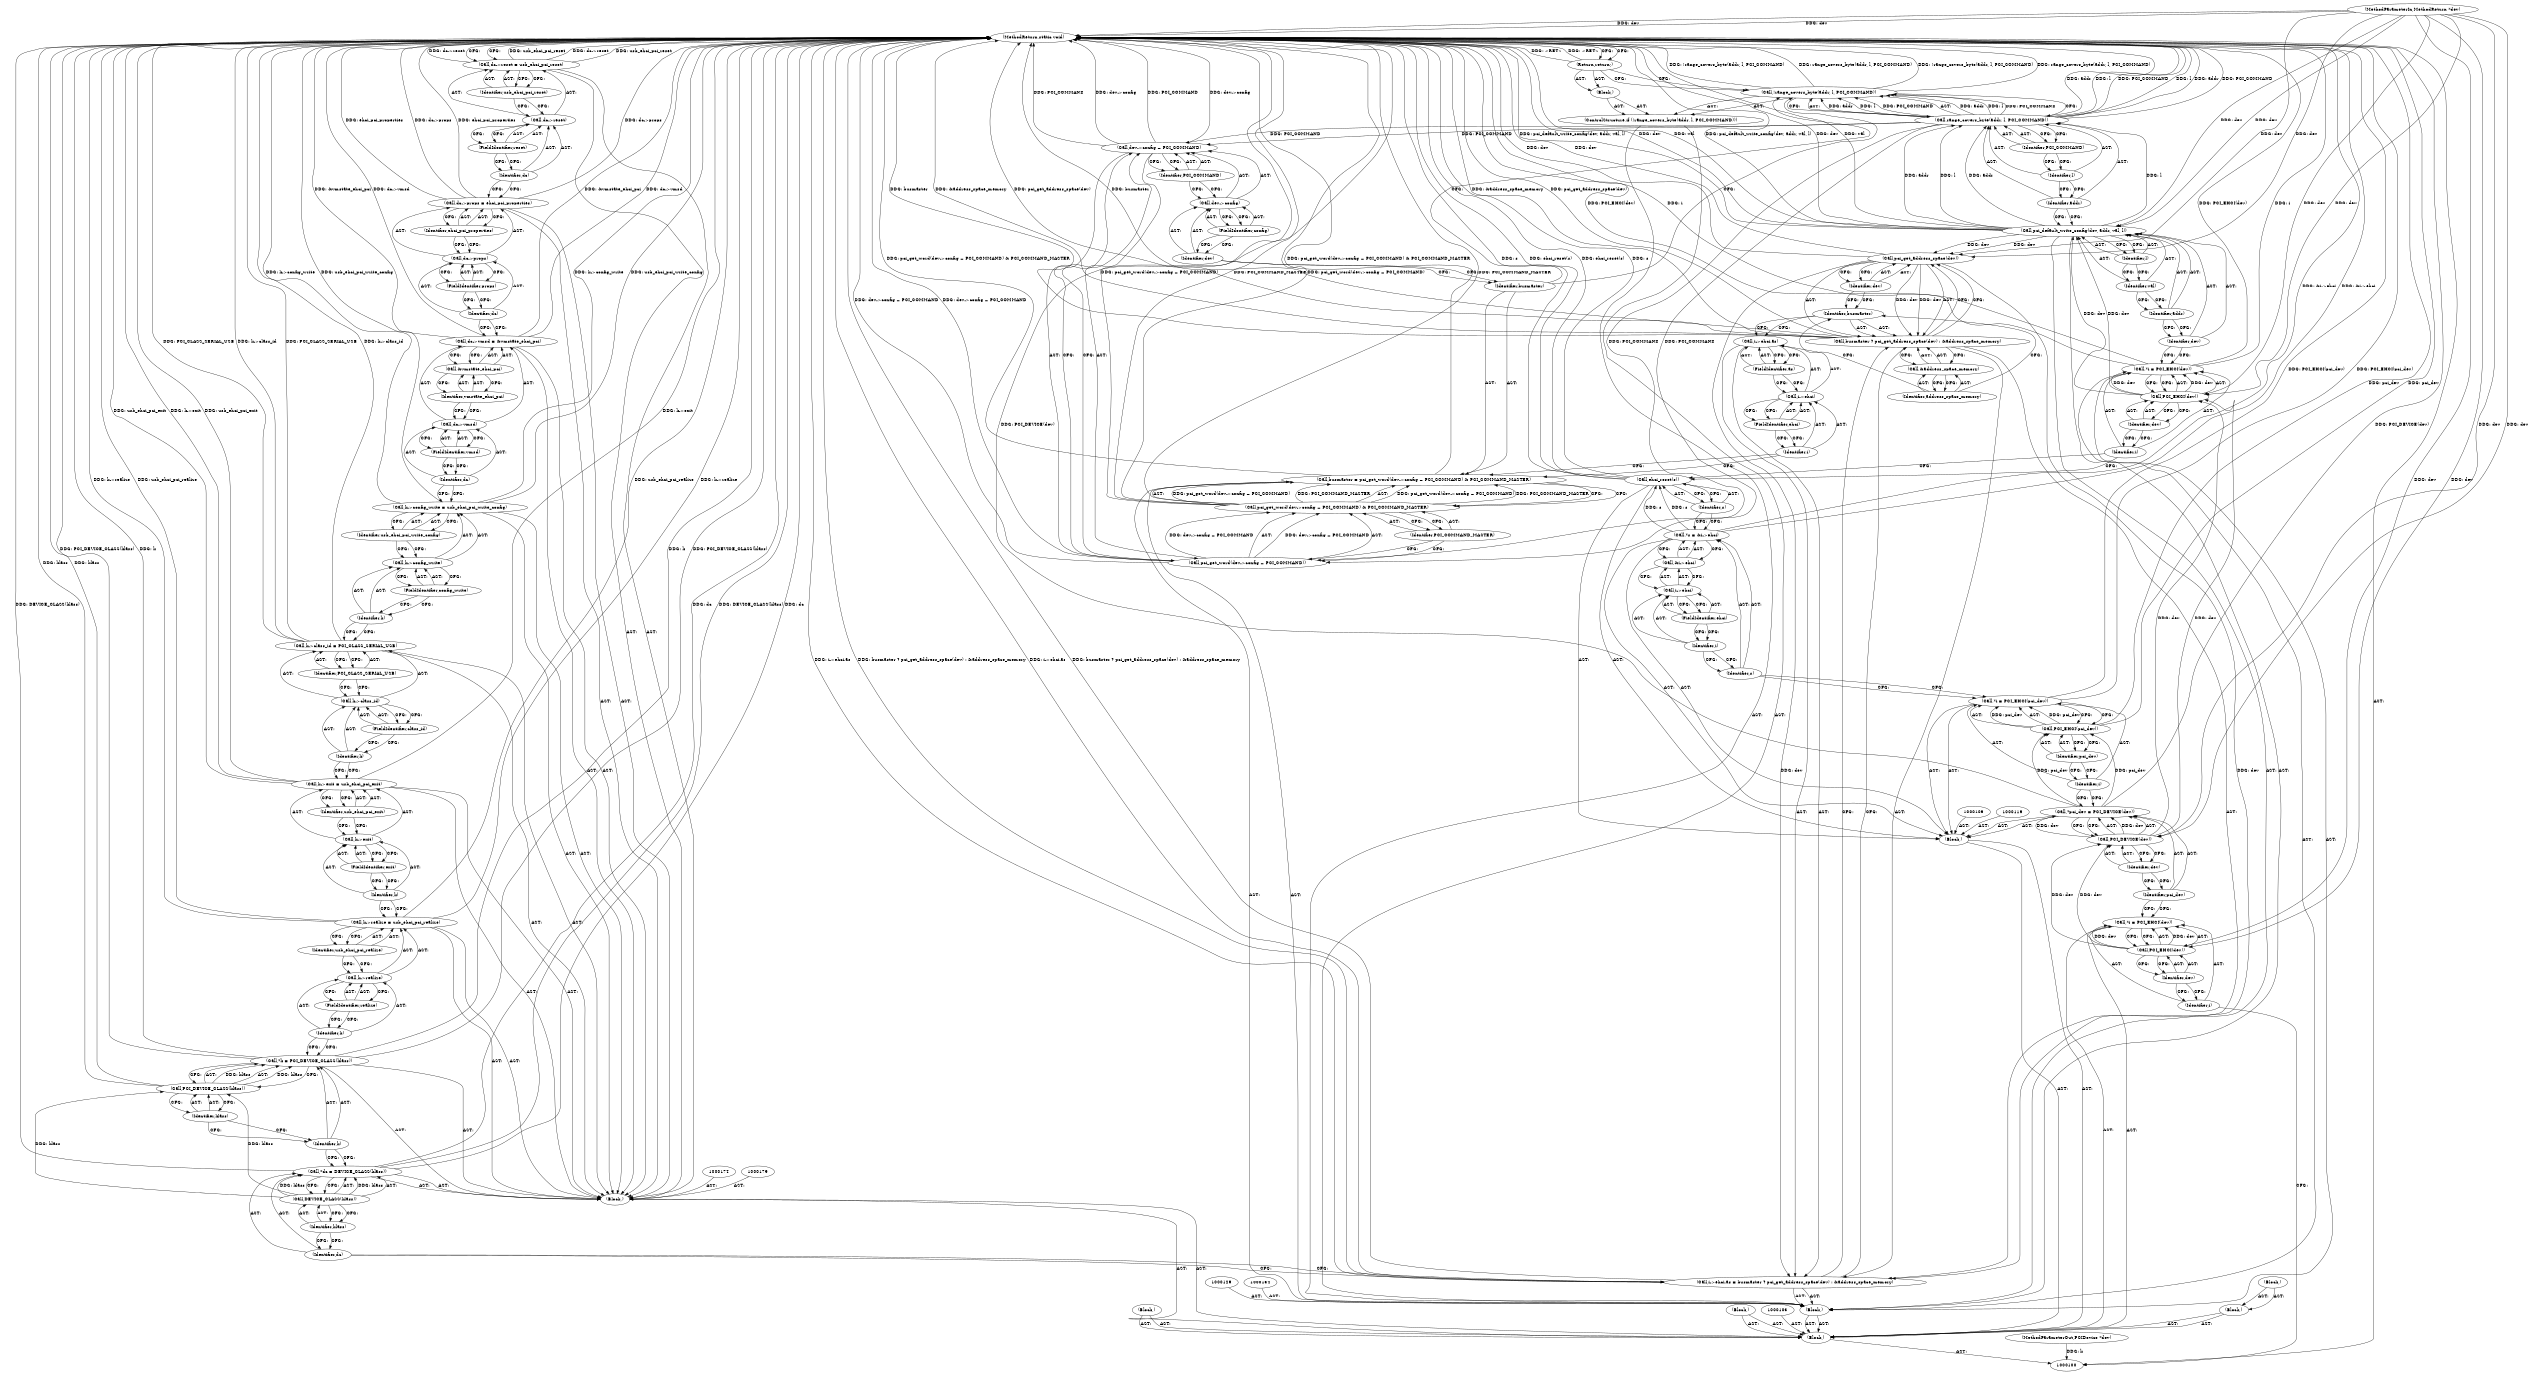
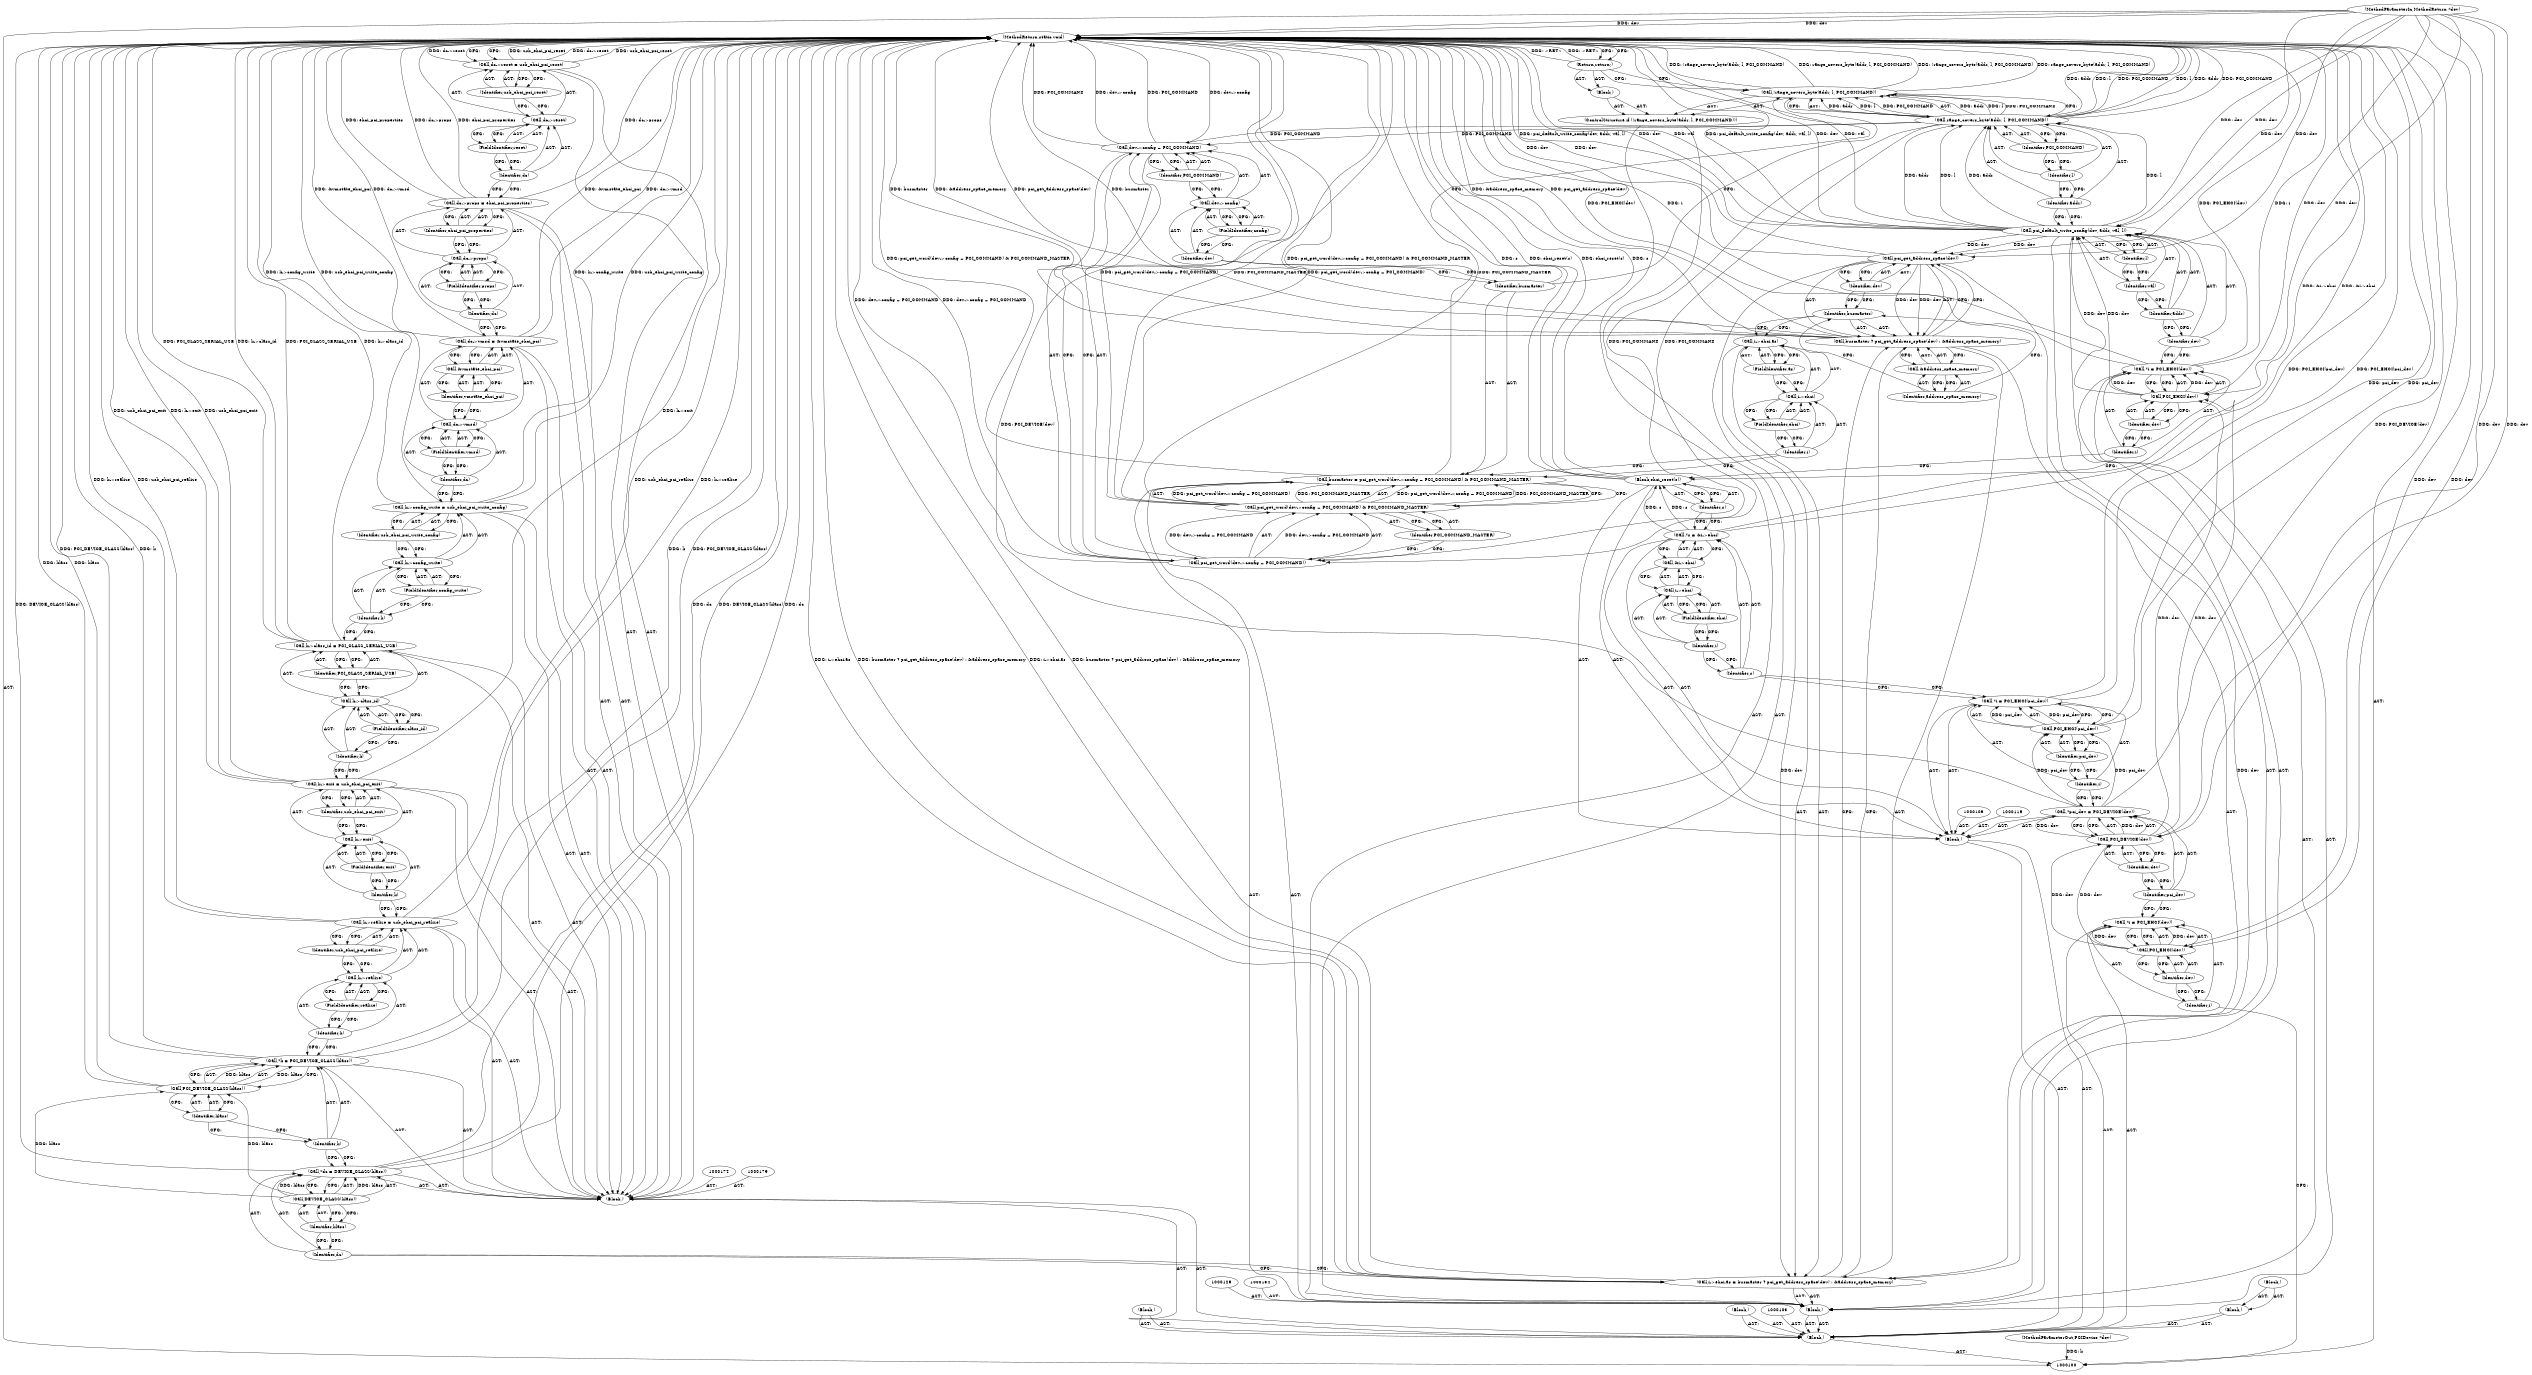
(1658, 480) -> (1658, 480)
none -> (4, 537)
